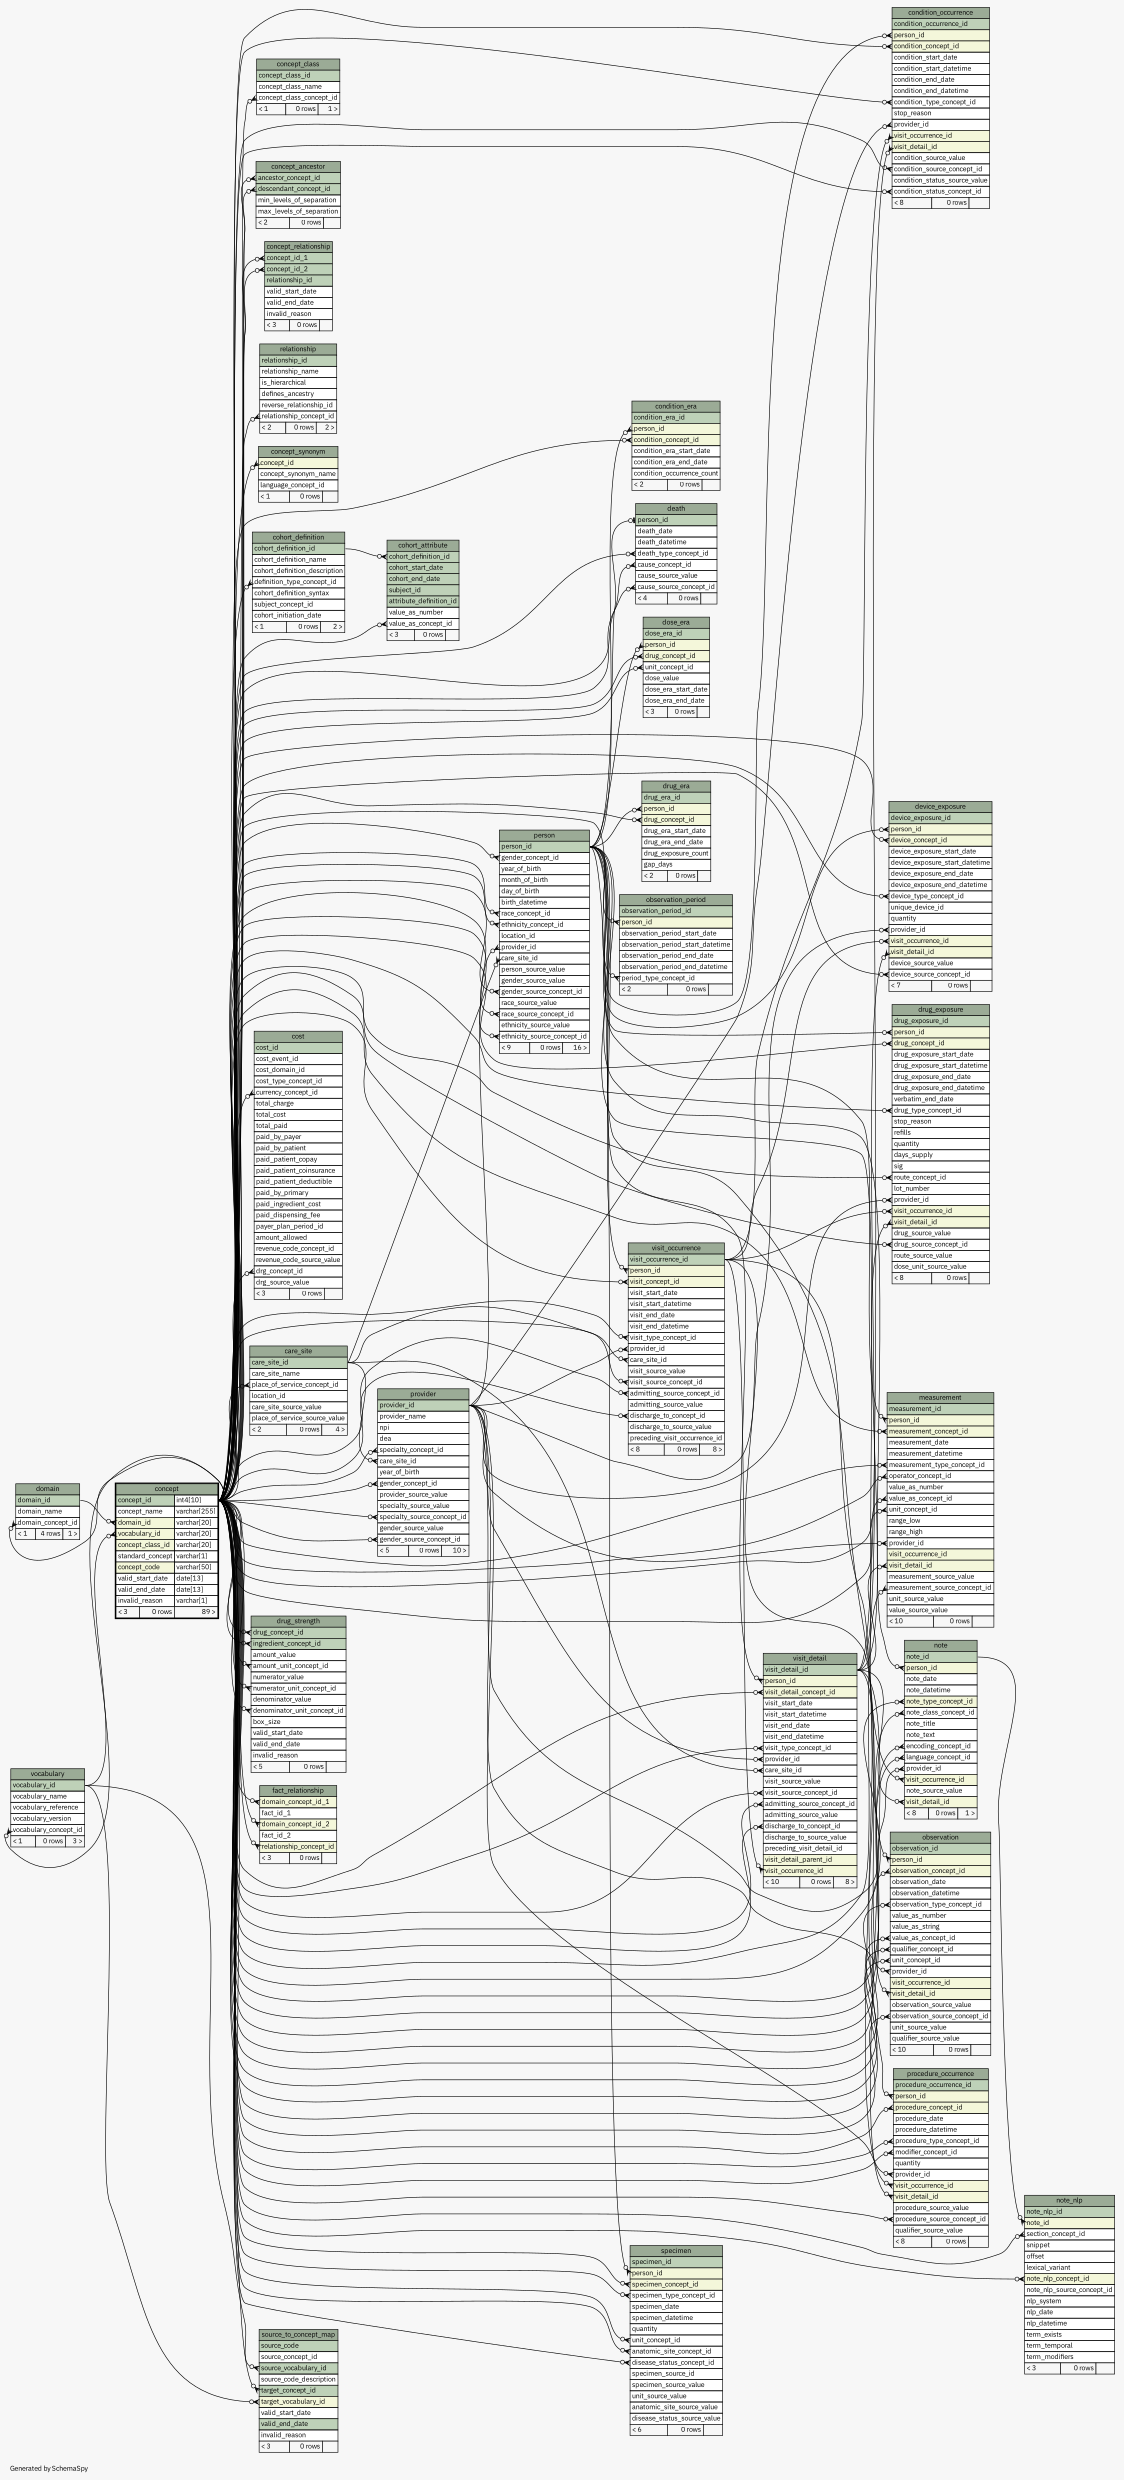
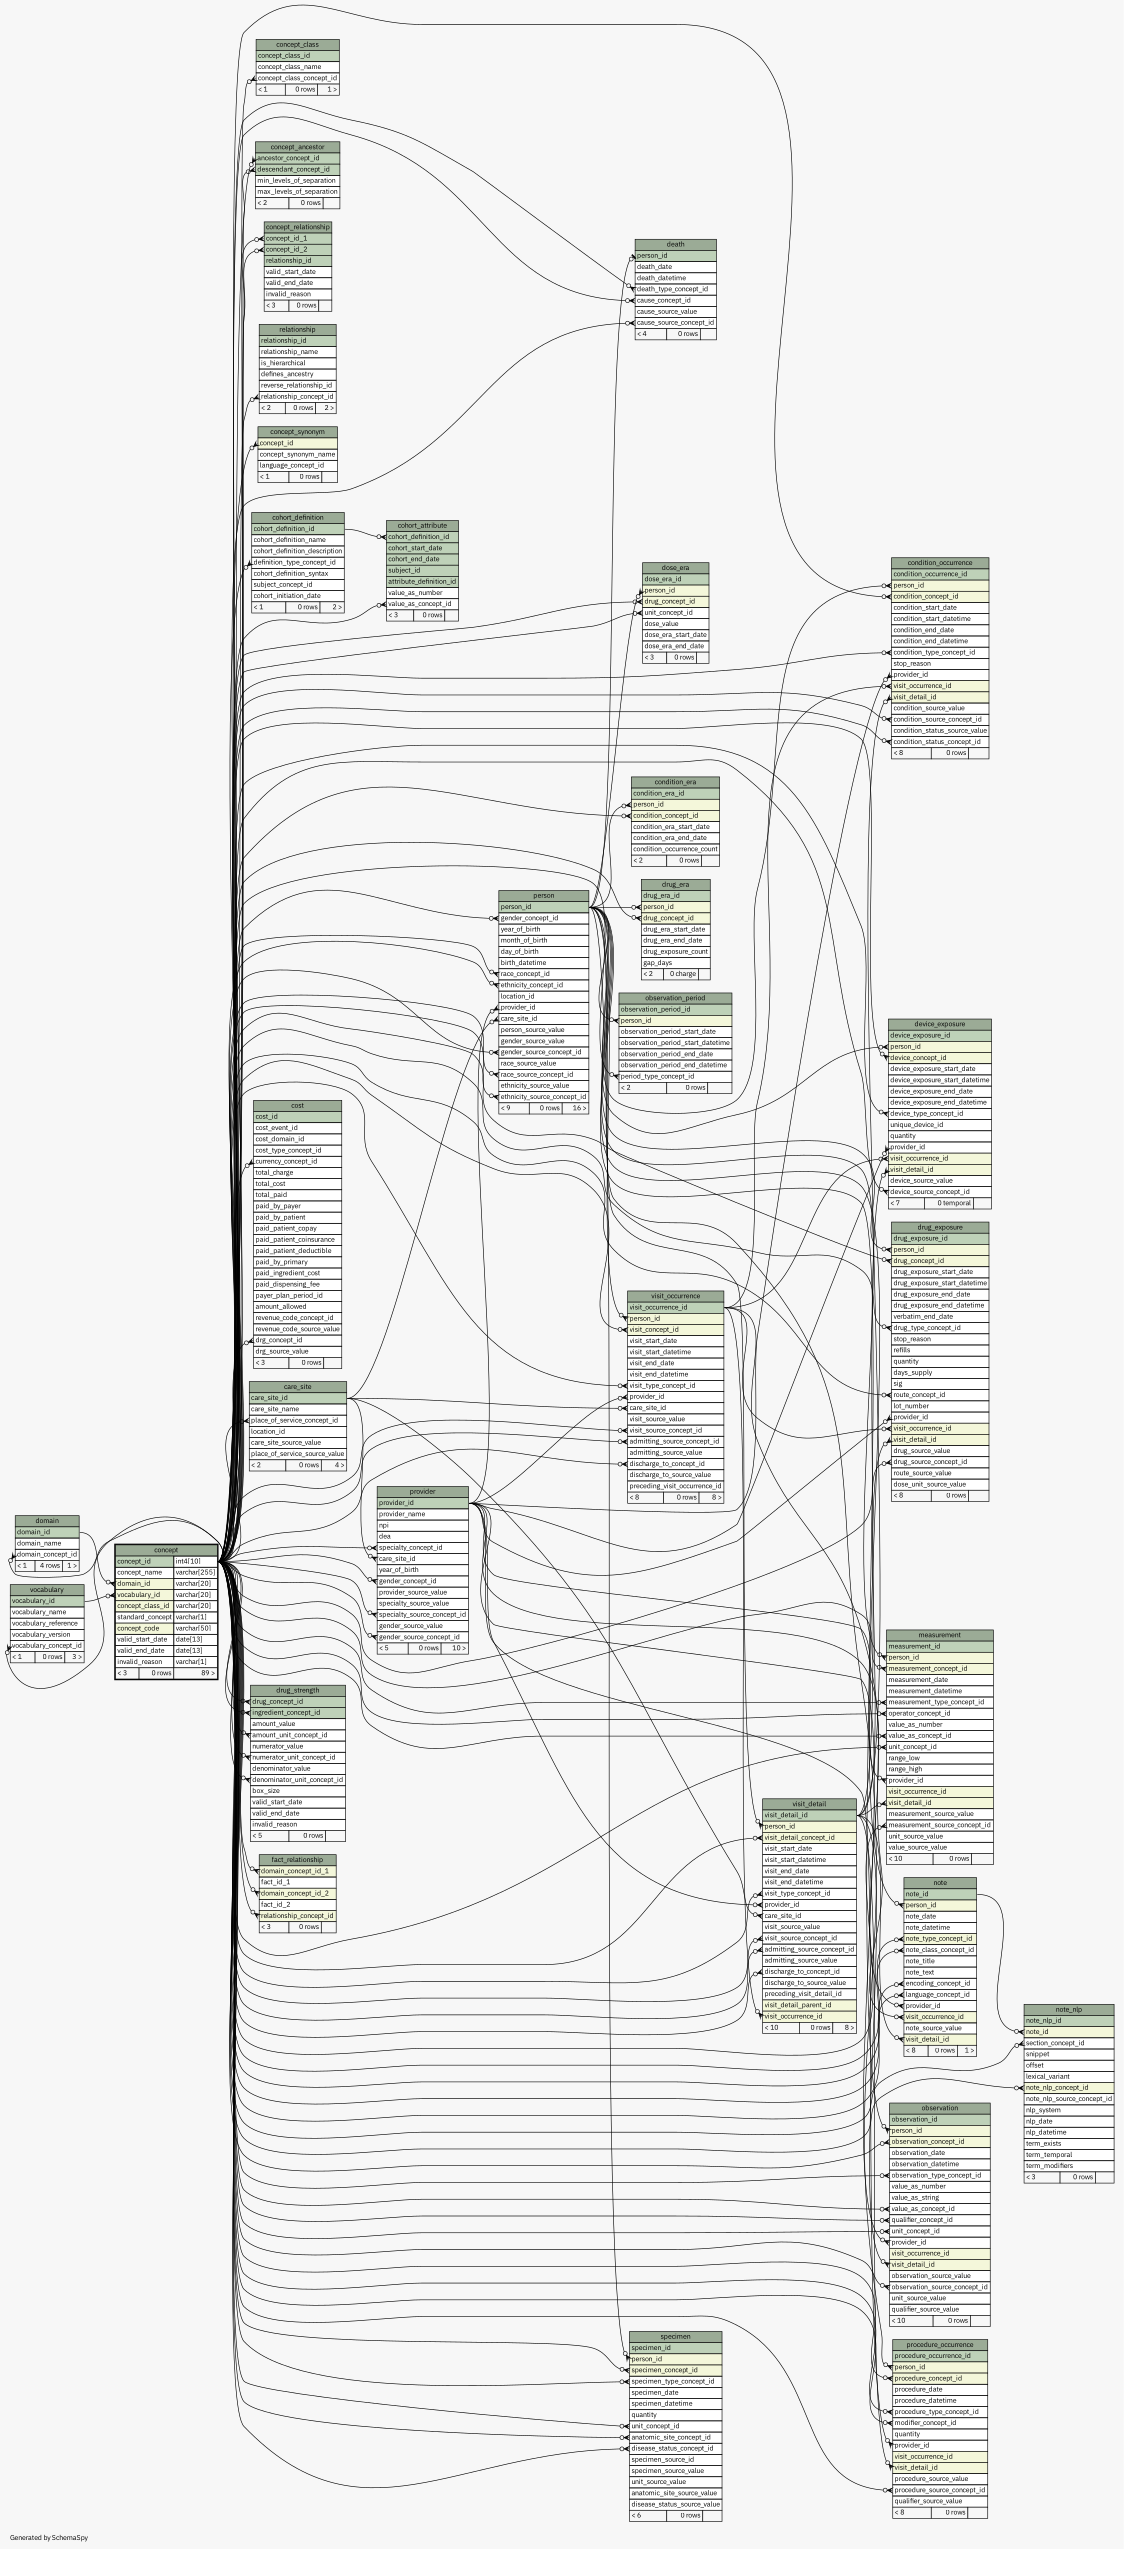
(686, 876) -> (683, 974)
(958, 986) -> (955, 1203)
(850, 1634) -> none
(298, 2391) -> none
